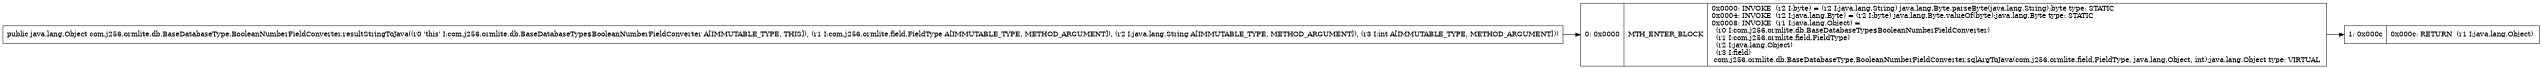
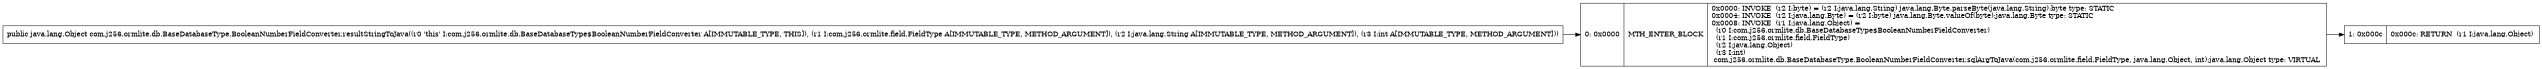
(1731, 53) -> (1729, 53)
